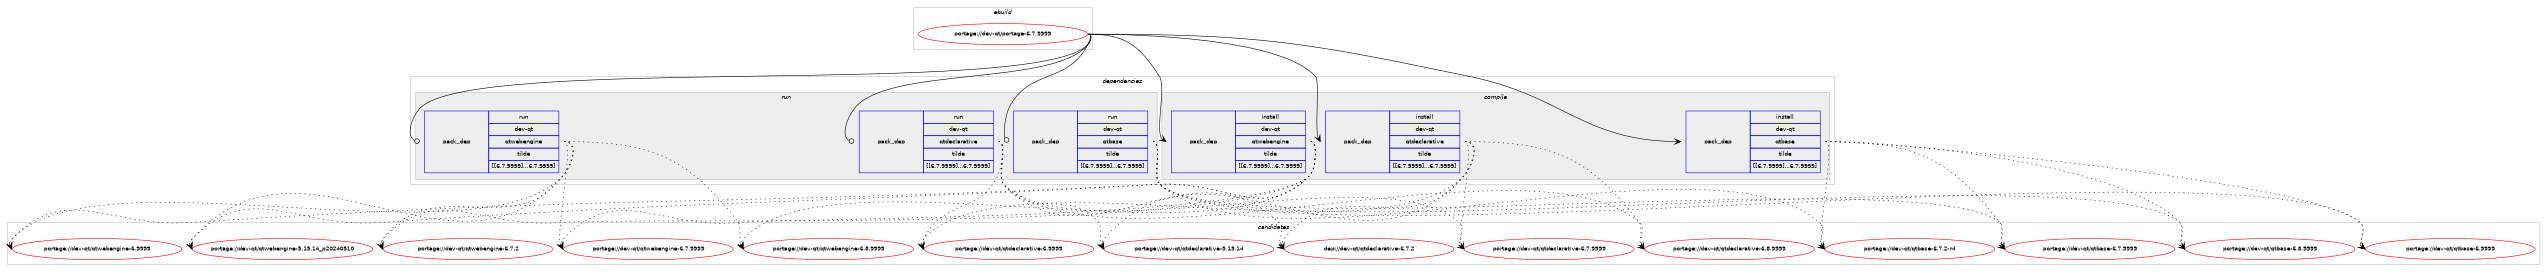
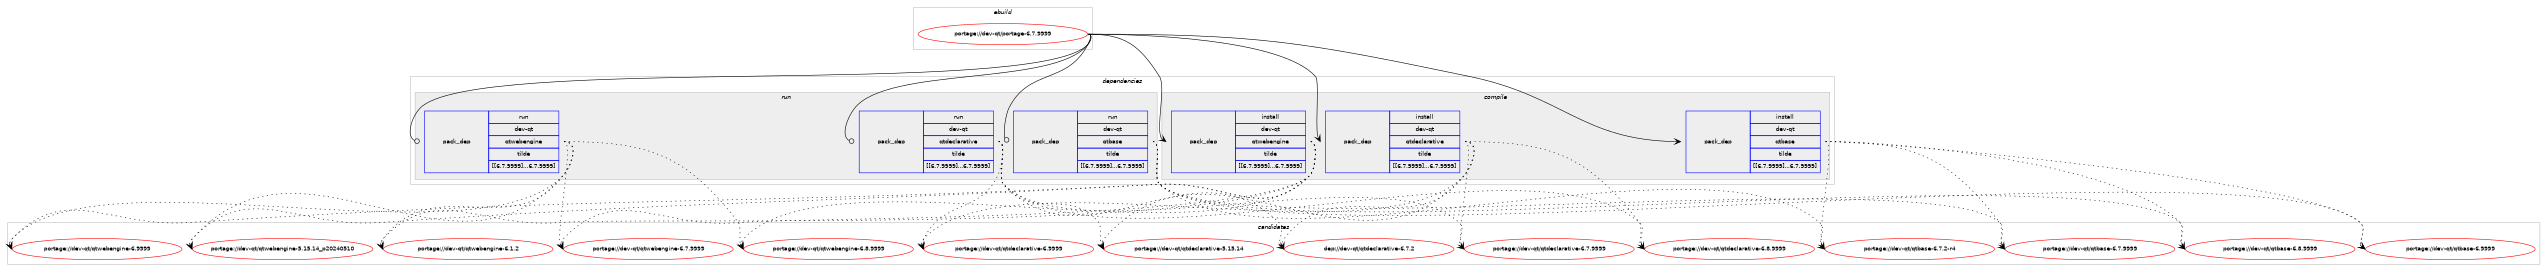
(468, 249) -> (468, 249)
